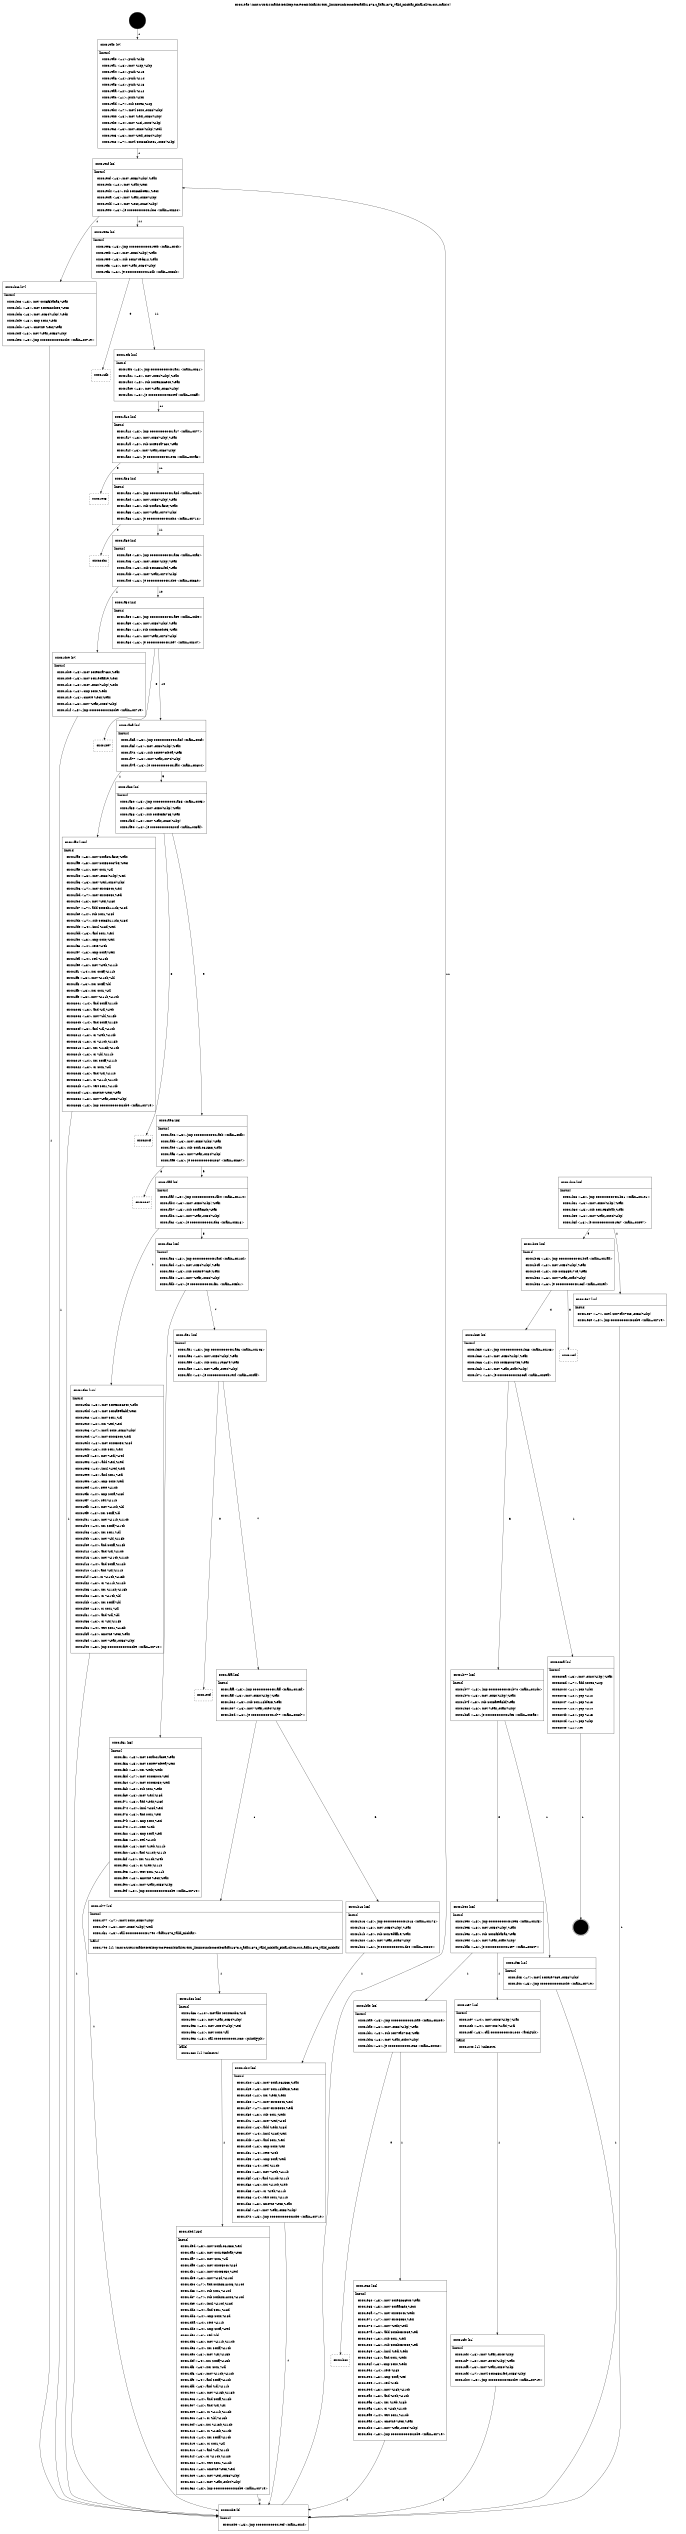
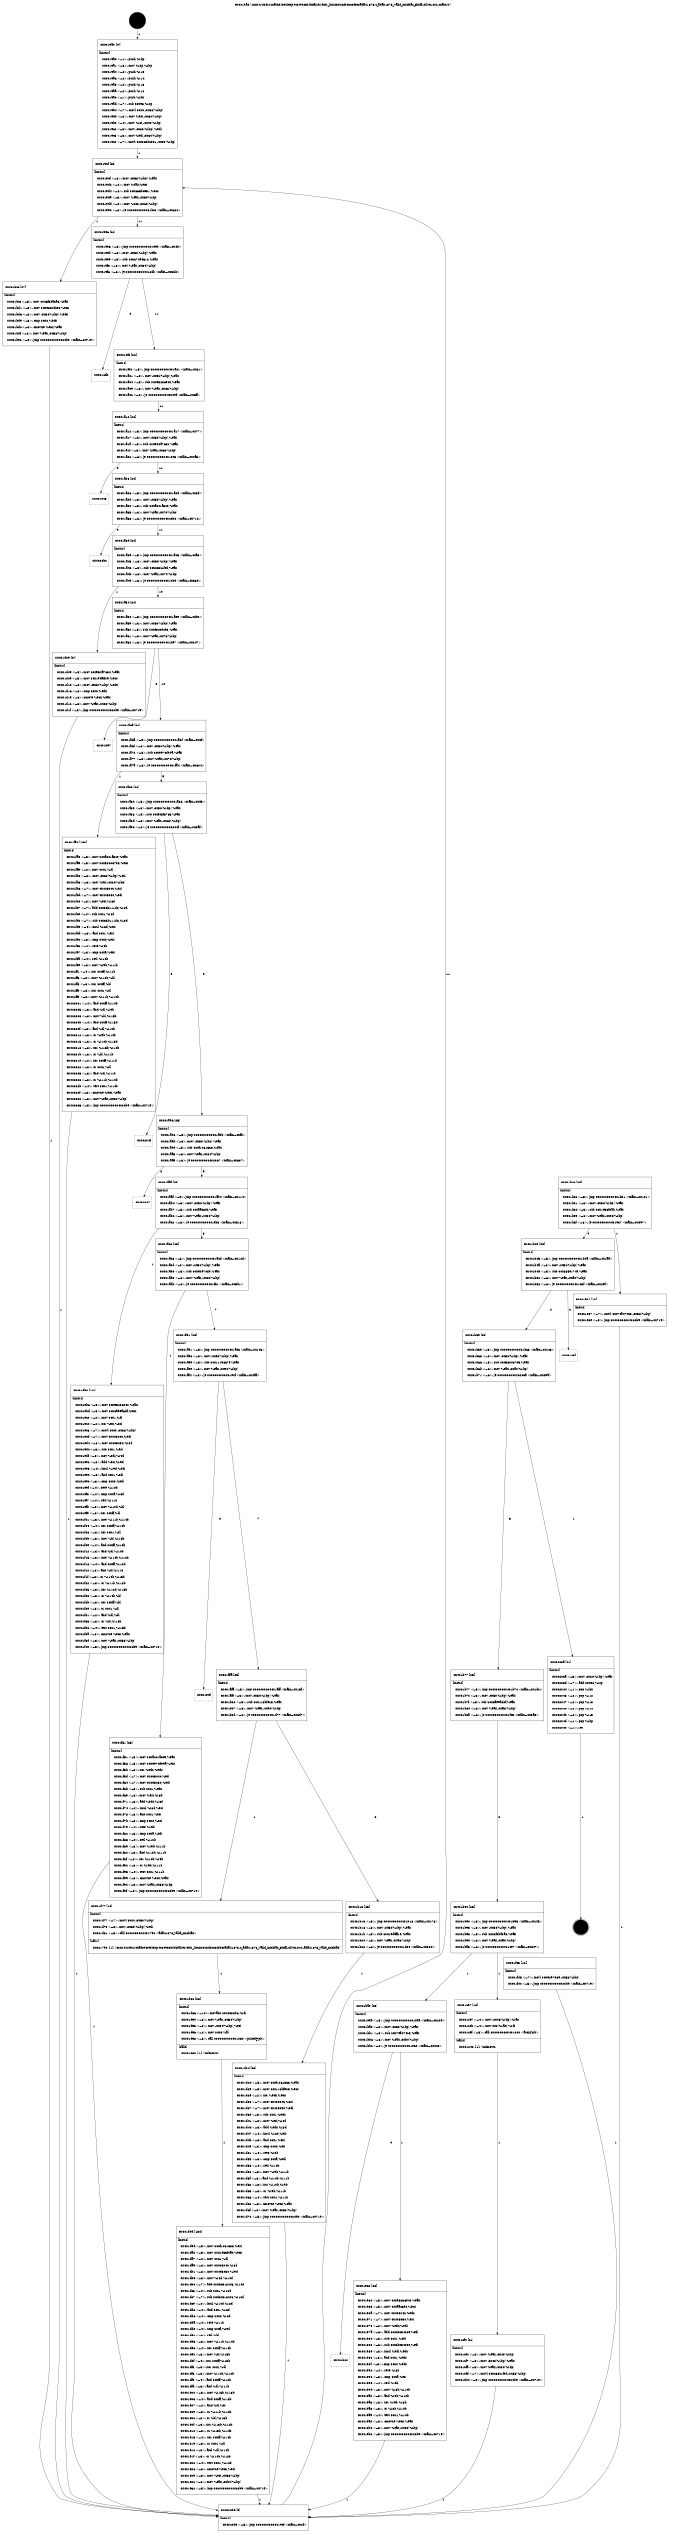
(534, 1837) -> none
